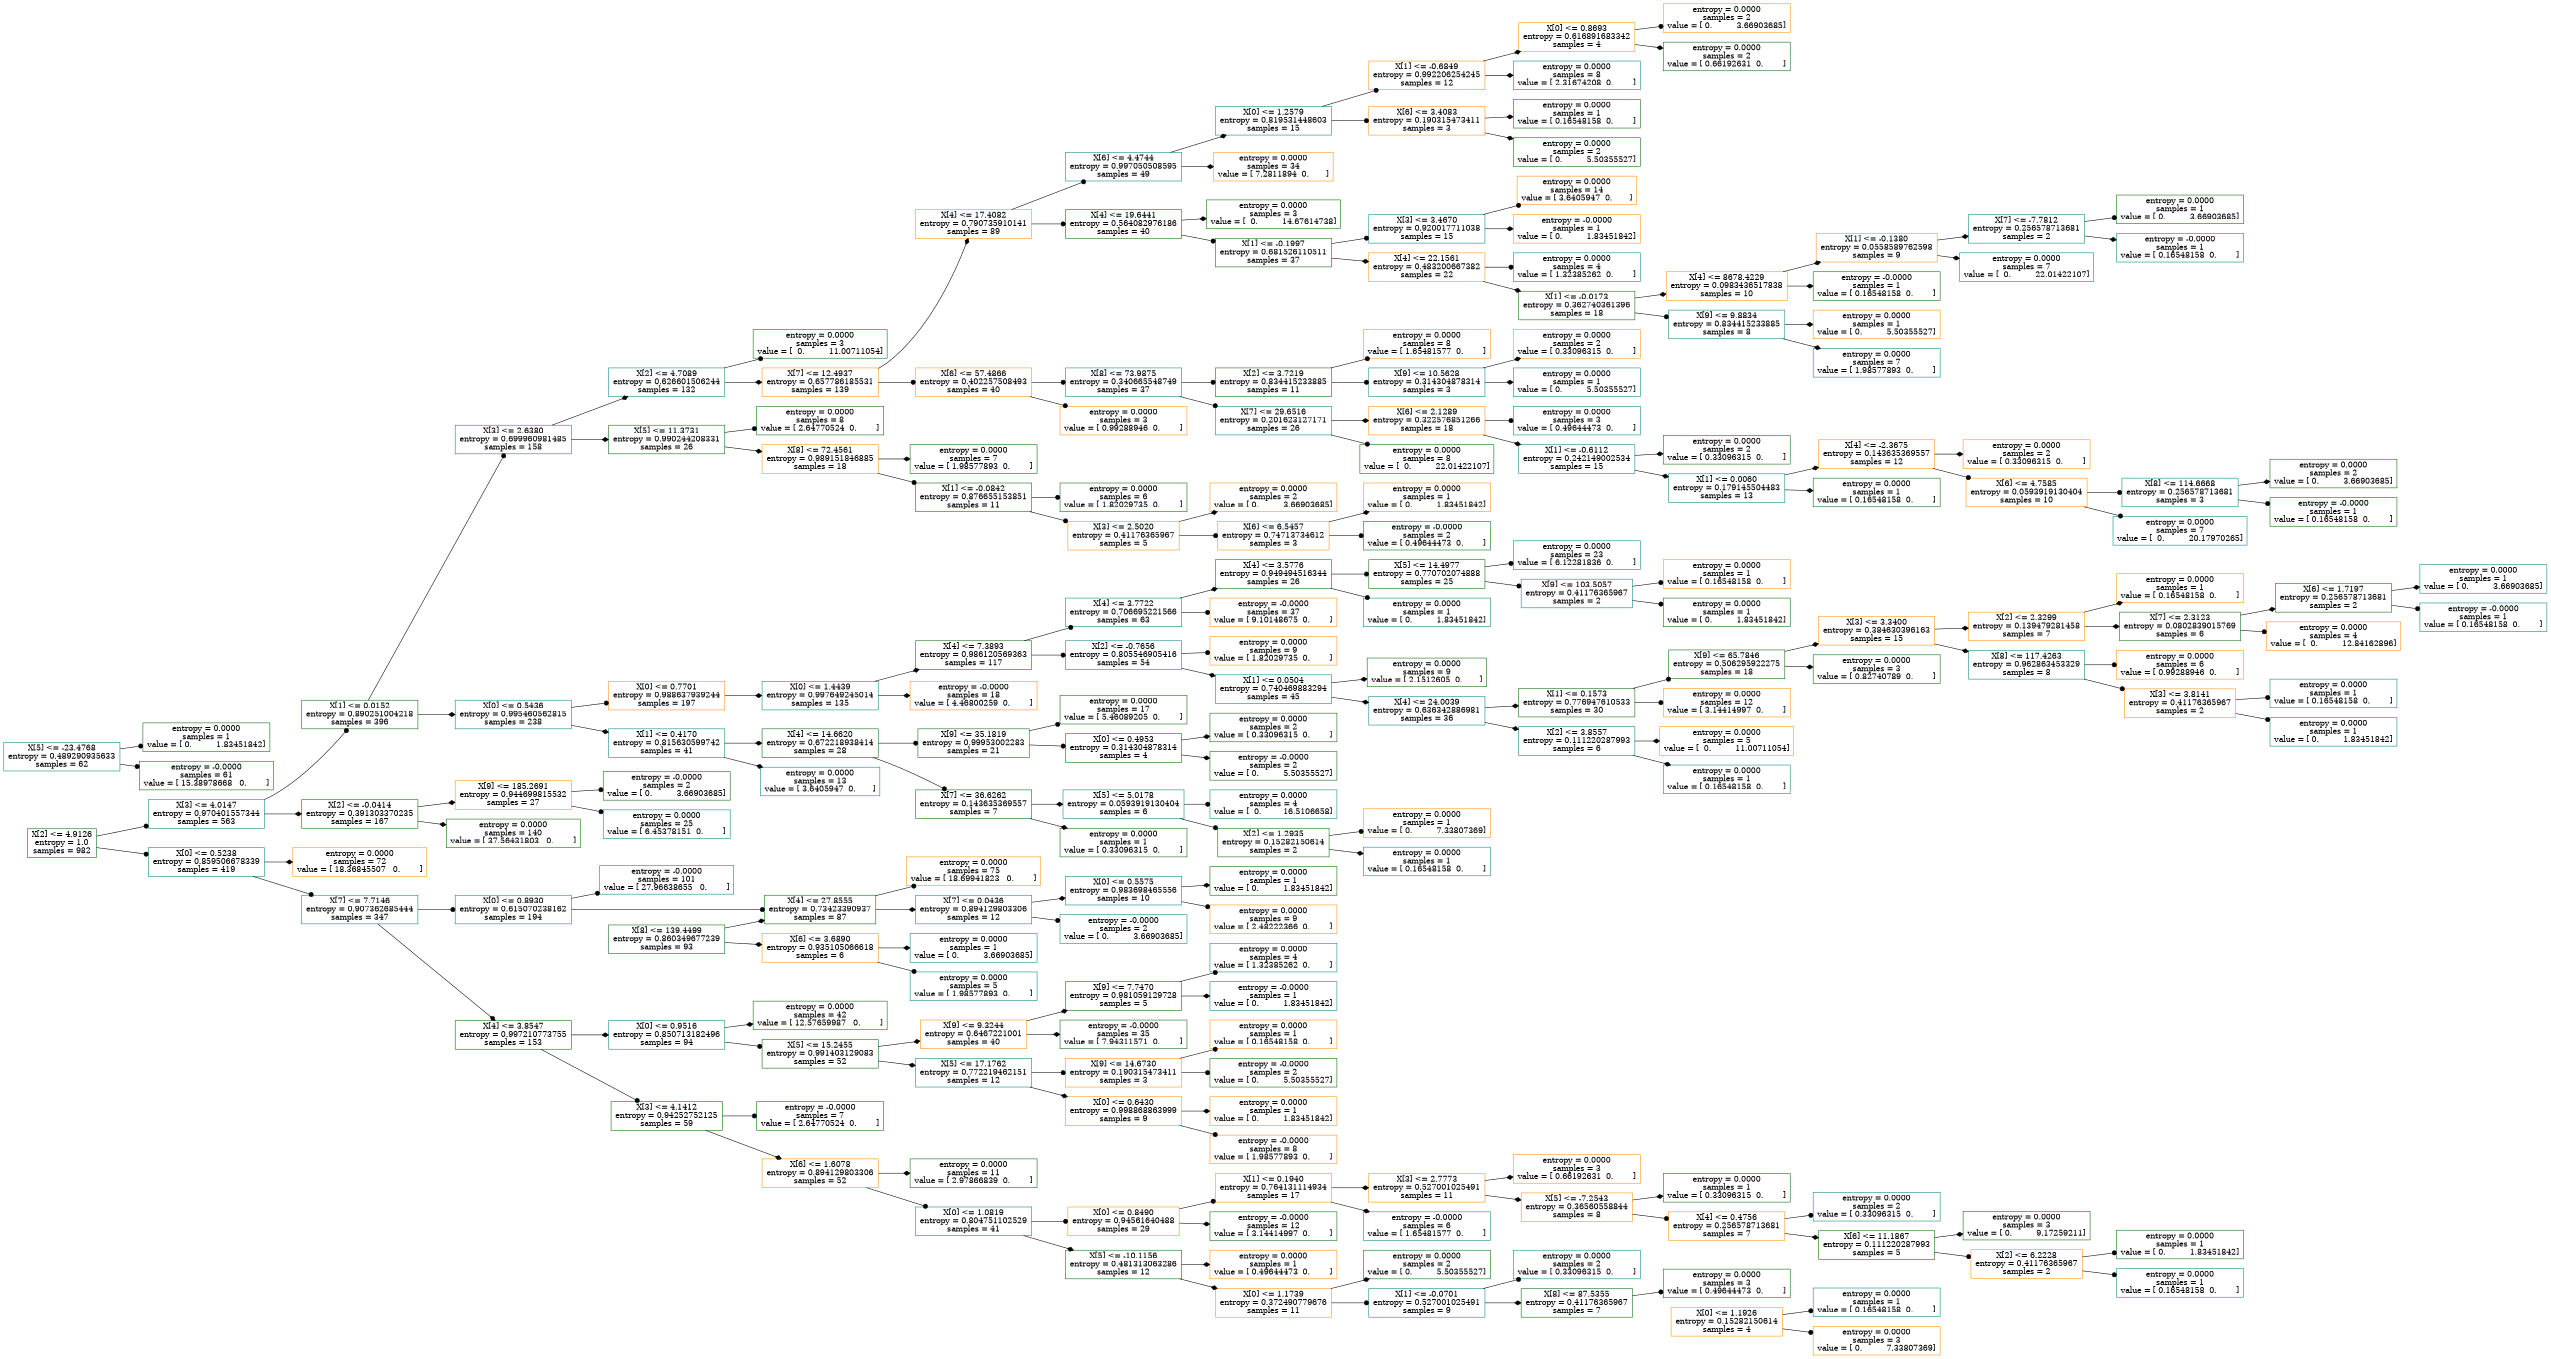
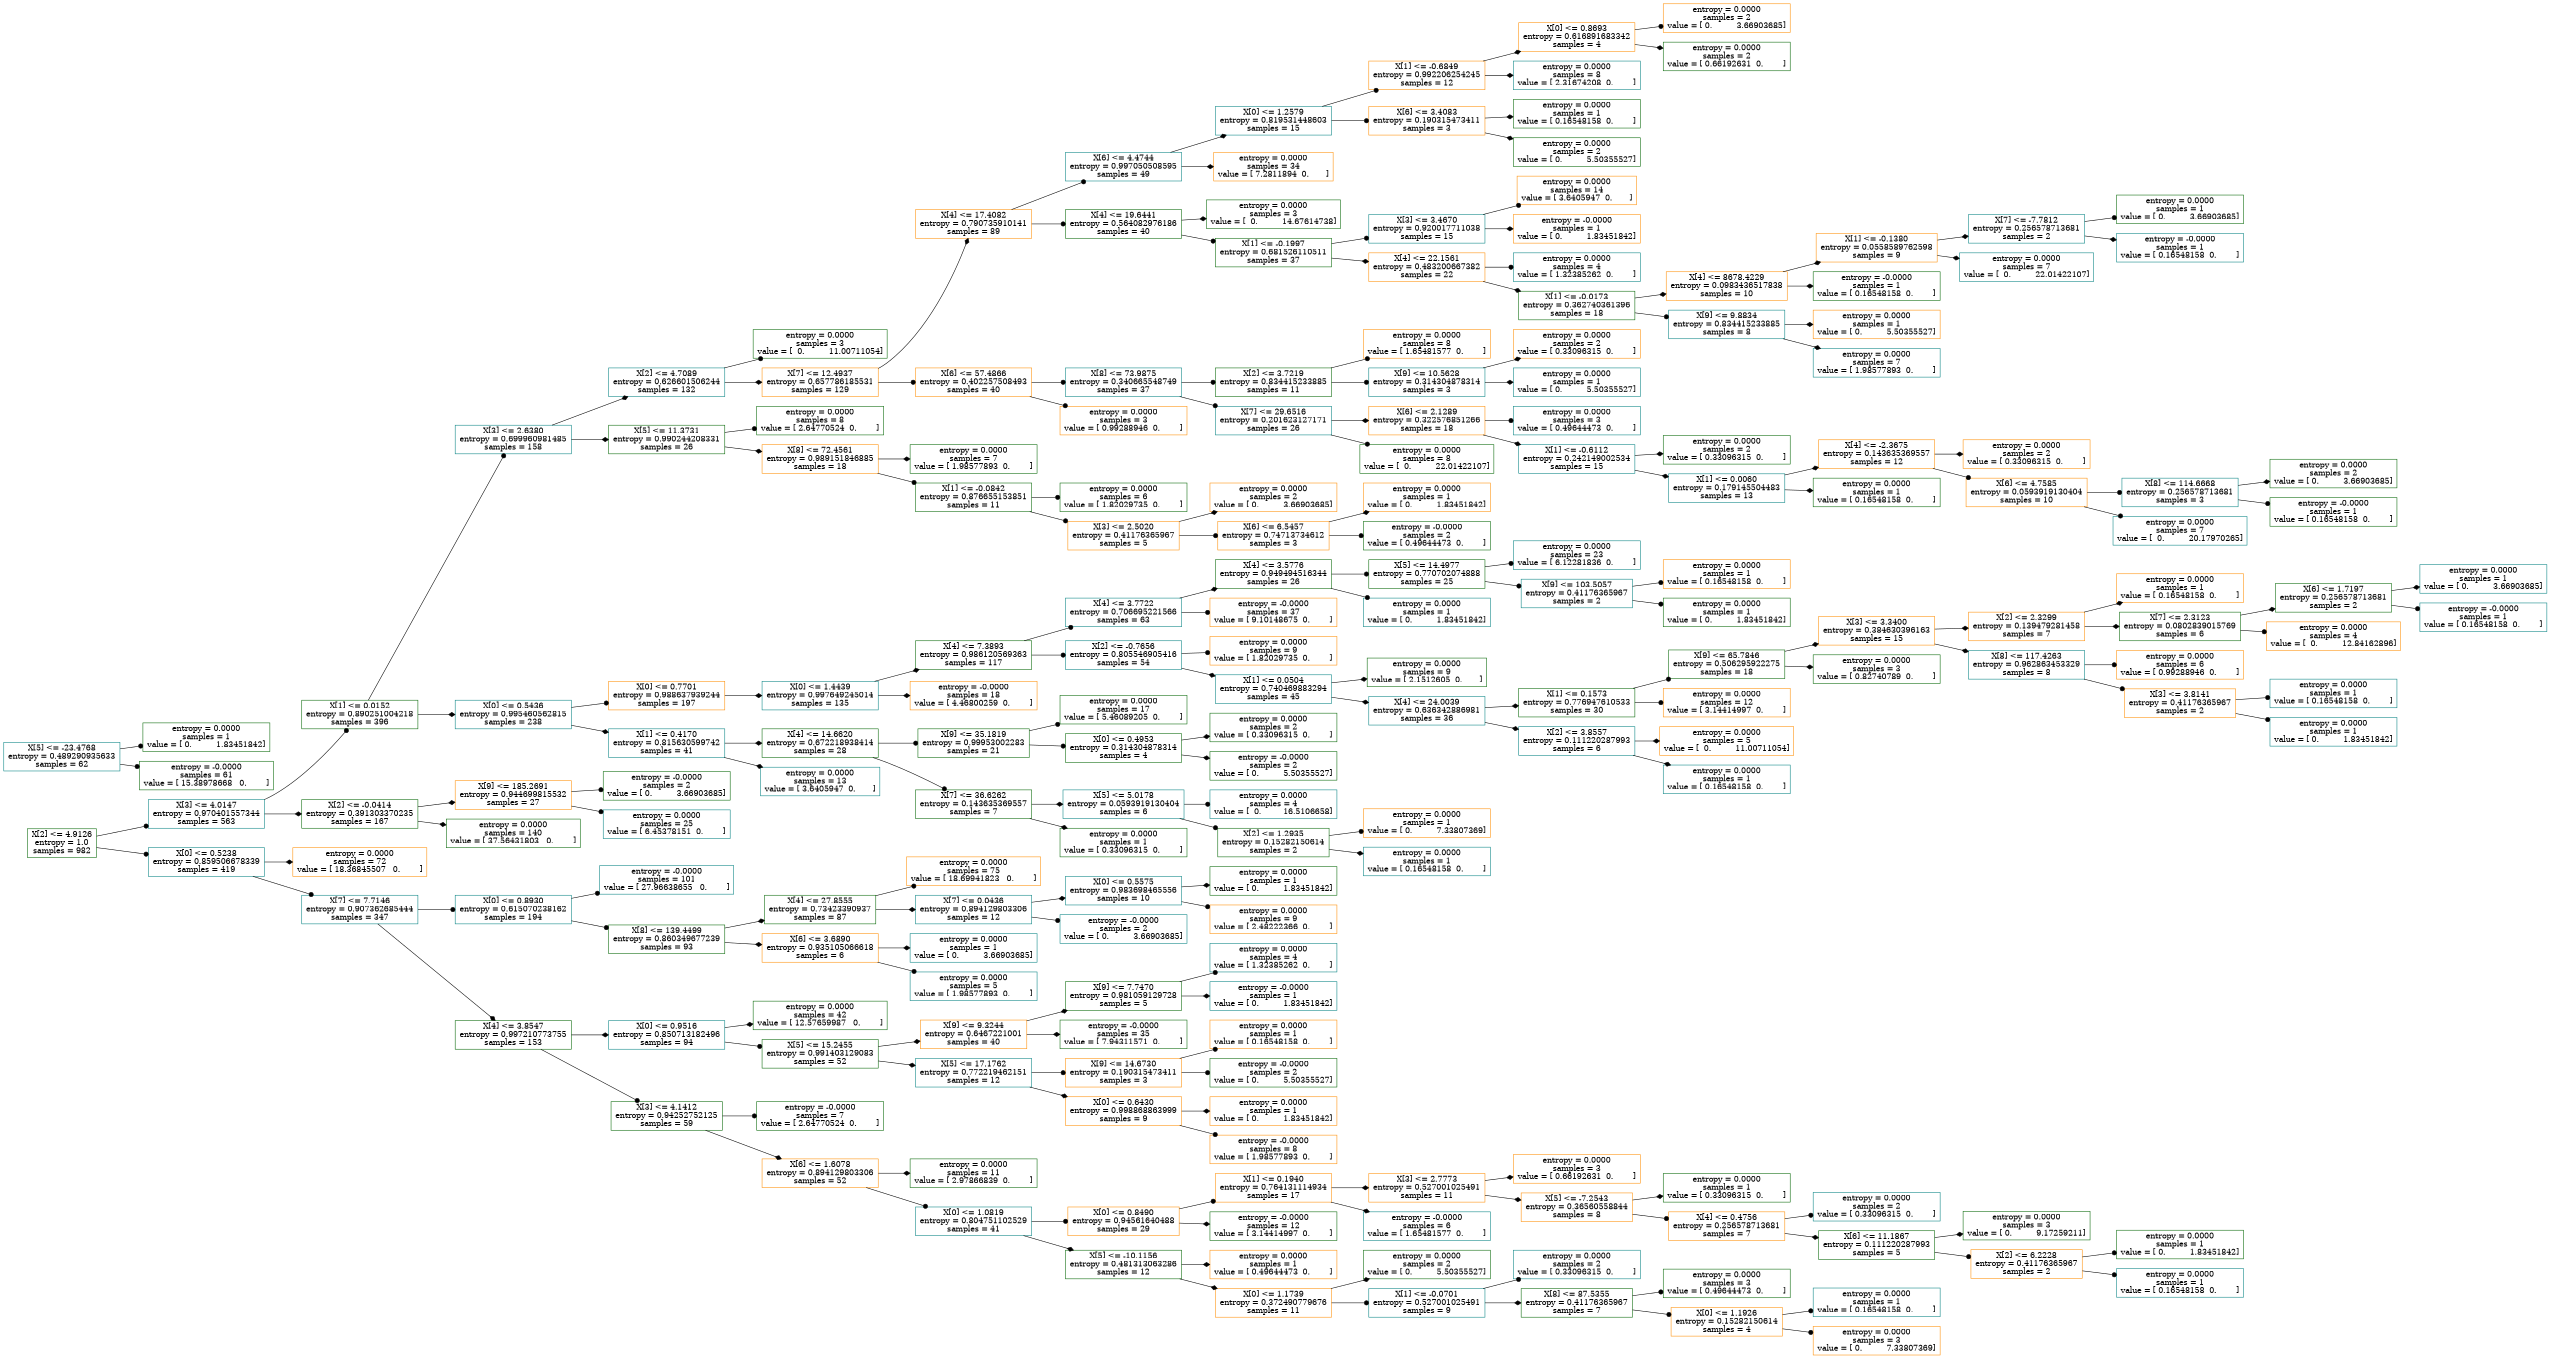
(820, 382) -> (820, 382)
(666, 910) -> (588, 924)
none -> (1650, 1312)
